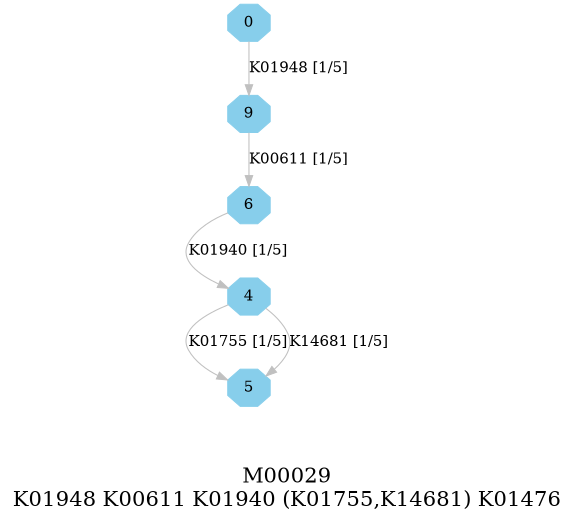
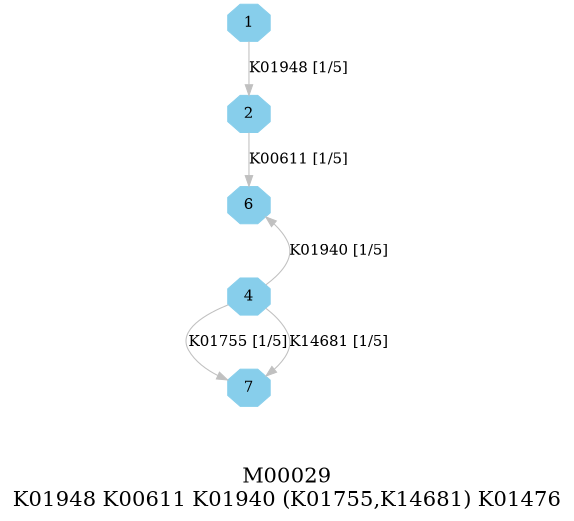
(249, 23) -> (249, 23)
(249, 114) -> (249, 114)
(187, 246) -> (289, 256)
(249, 388) -> (249, 388)
